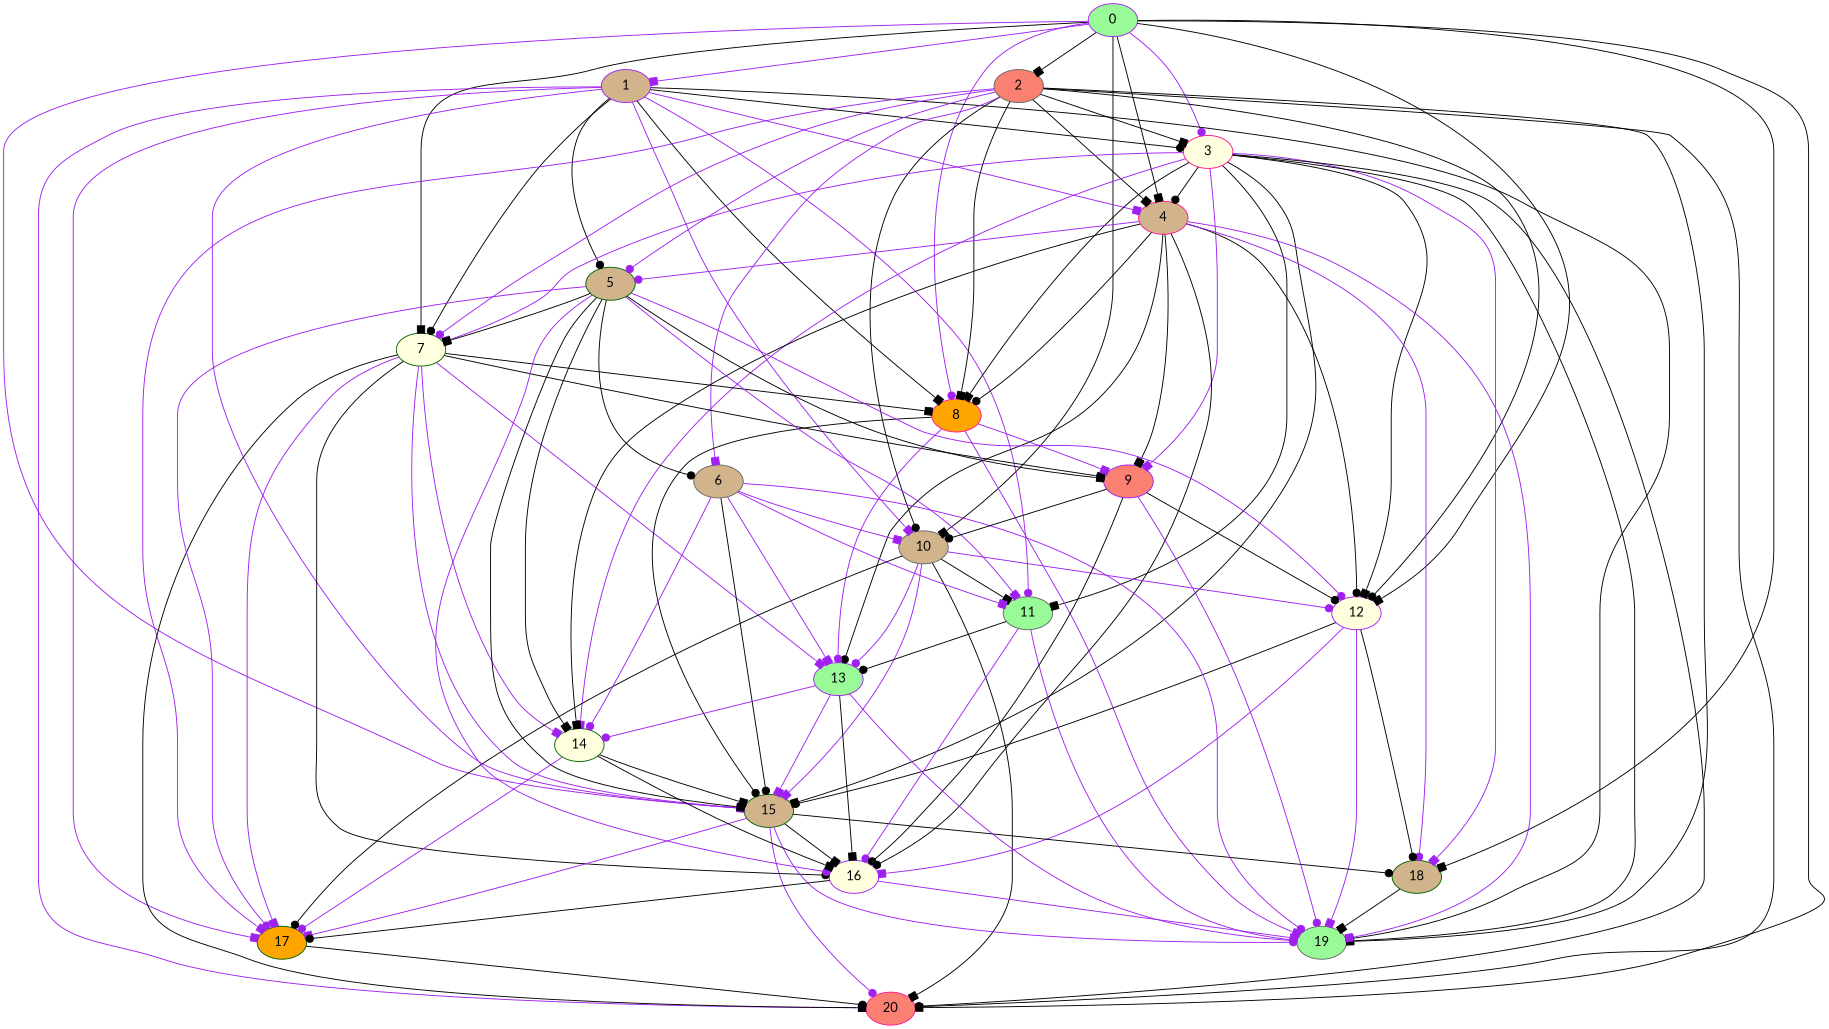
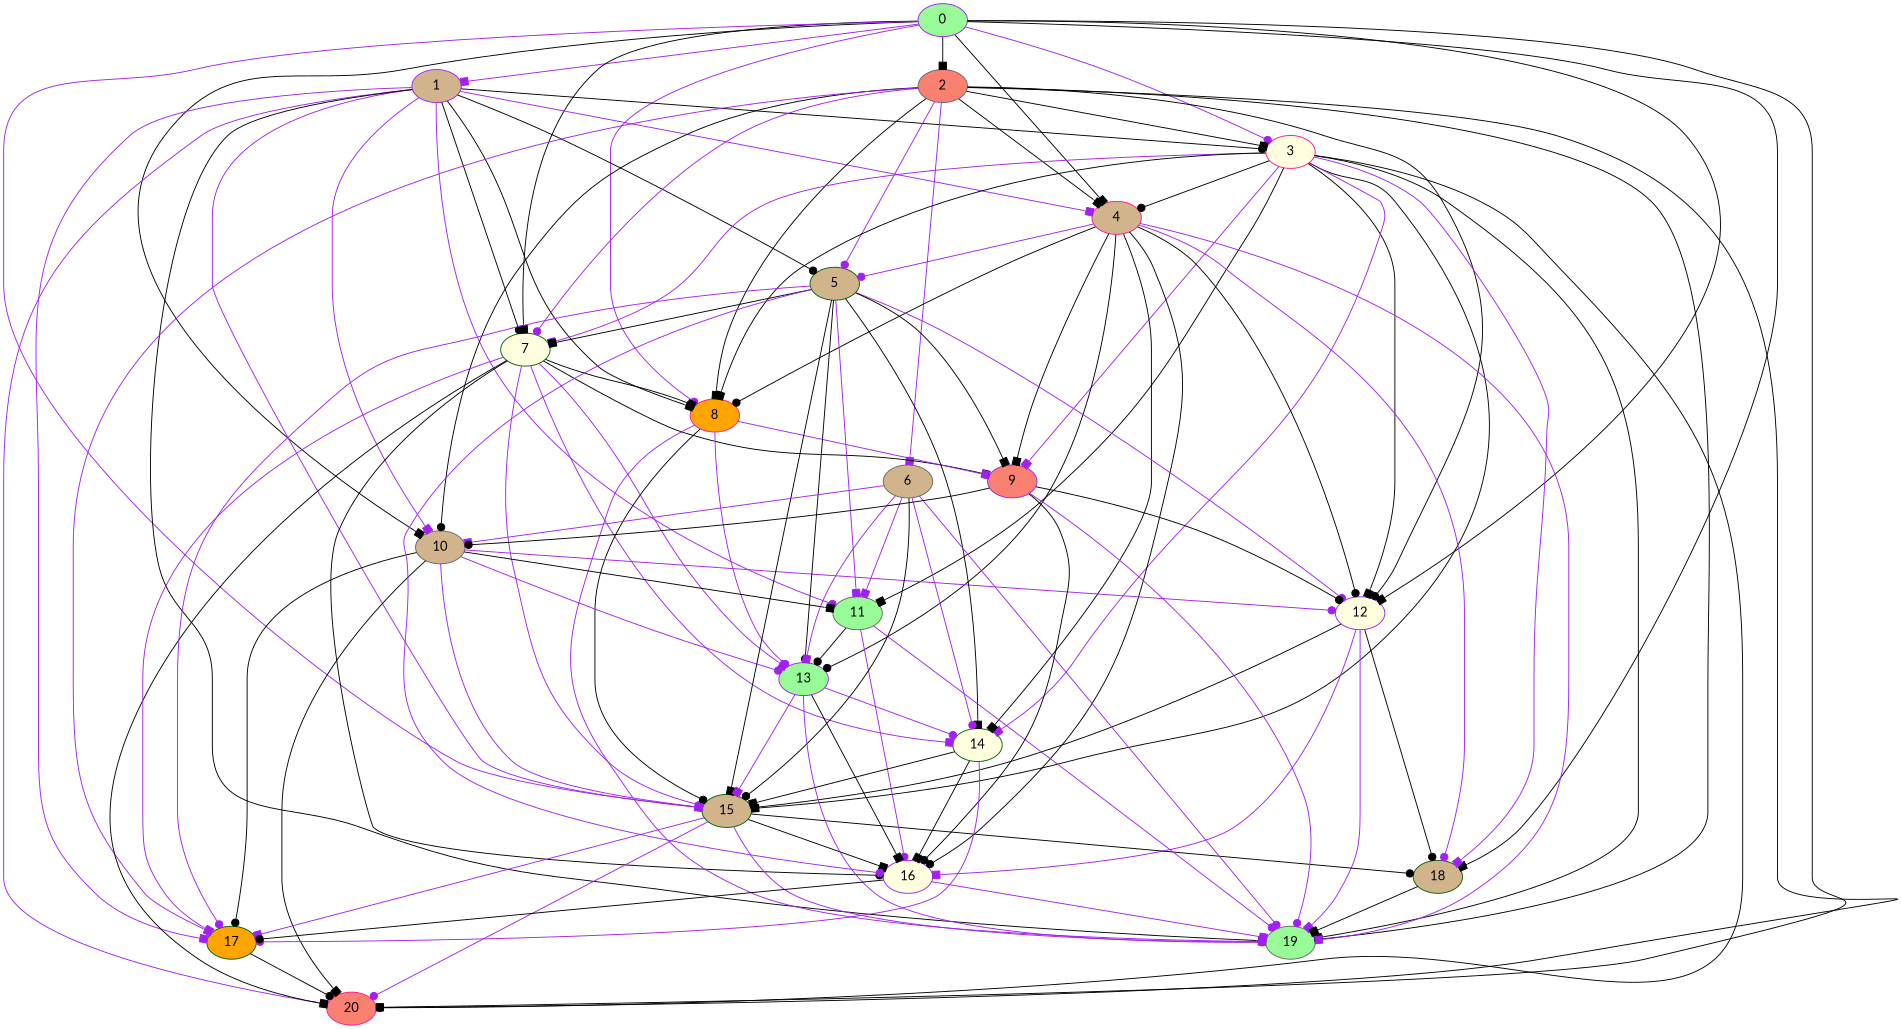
(606, 409) -> (819, 478)
